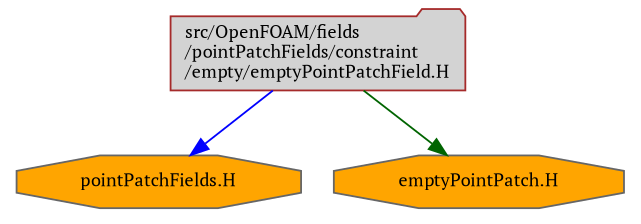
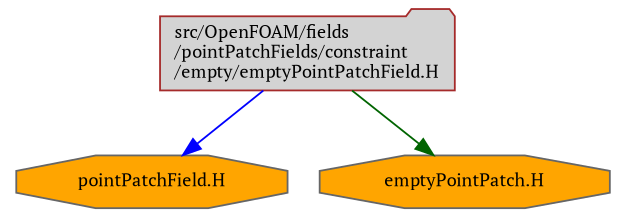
(159, 182) -> (152, 182)
